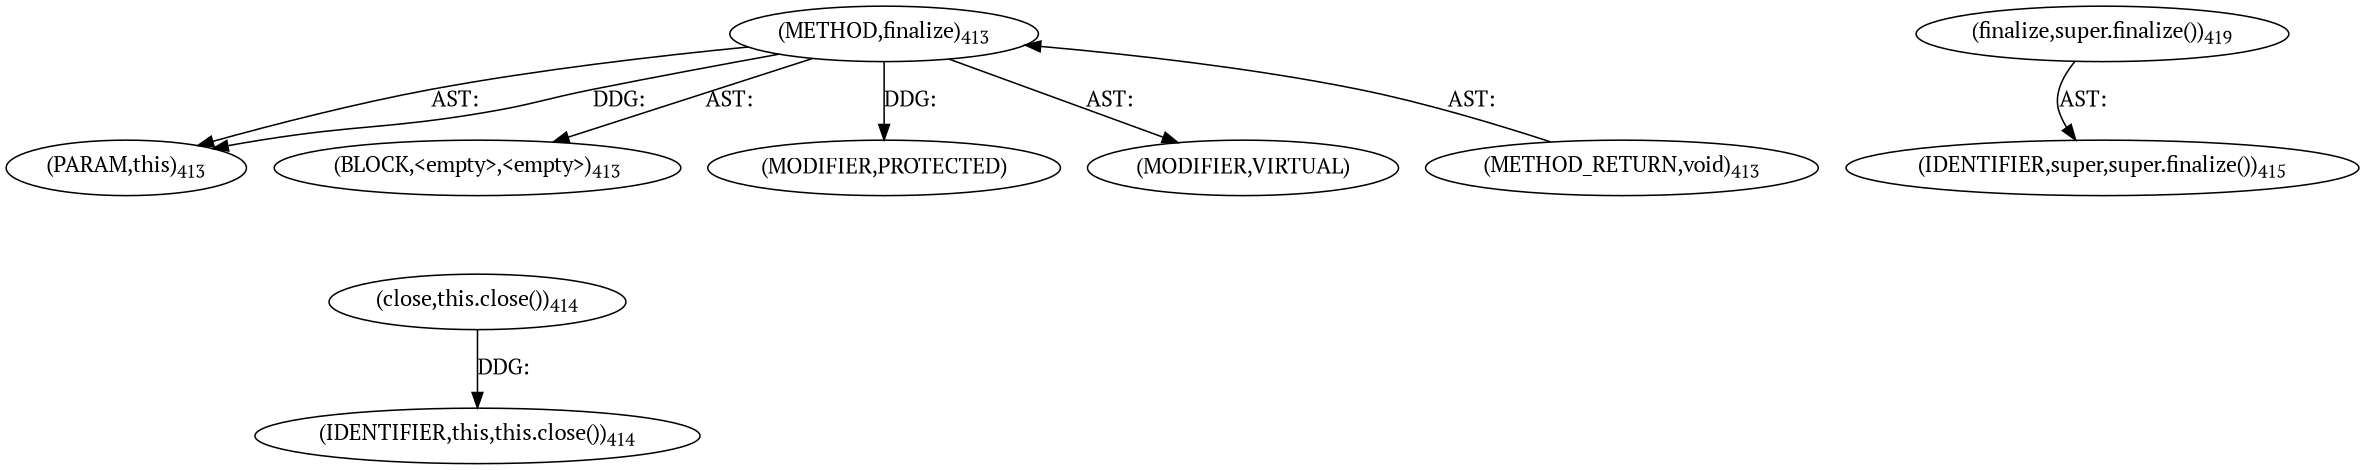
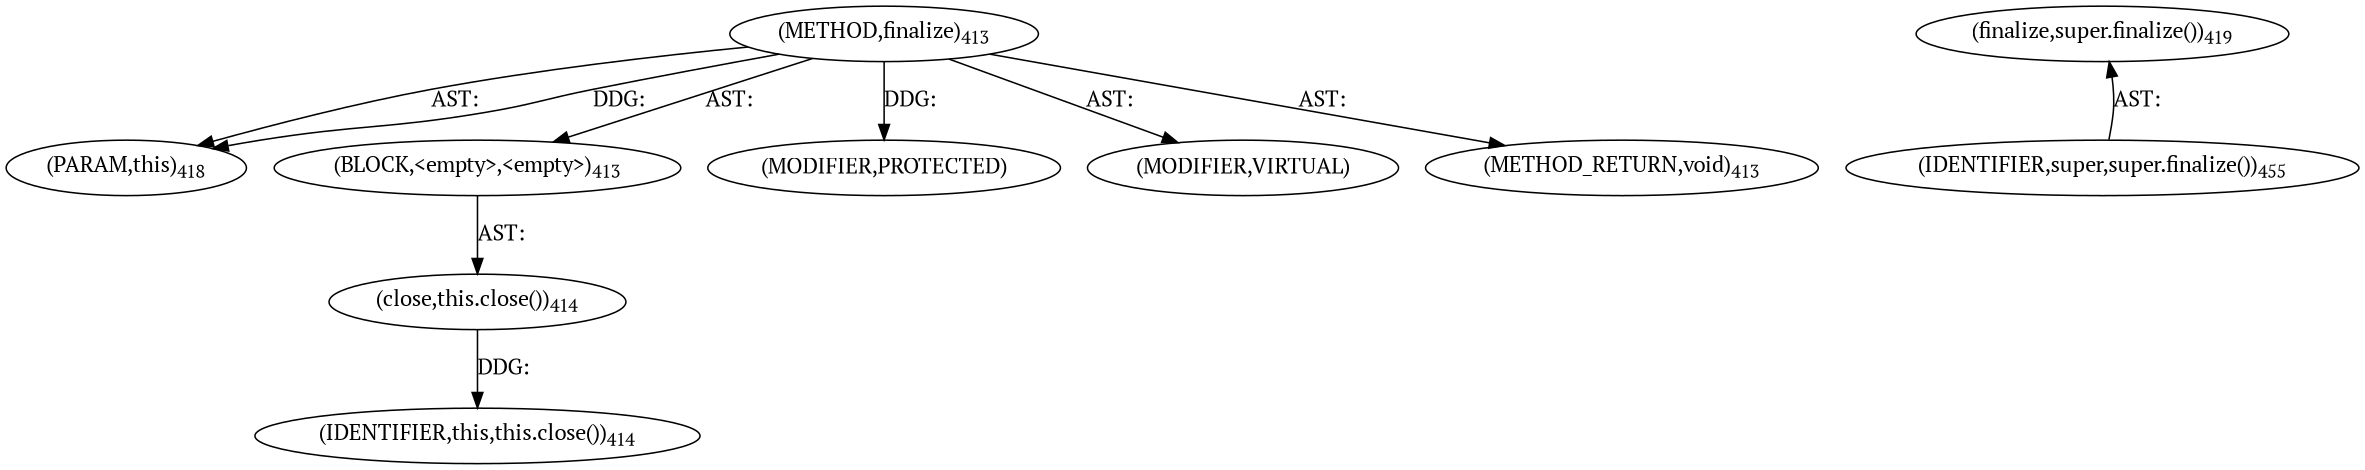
(1299, 78) -> (1240, 99)
(2058, 93) -> (2114, 108)
(192, 166) -> (192, 166)
(2273, 166) -> (2273, 166)
none -> (477, 227)
